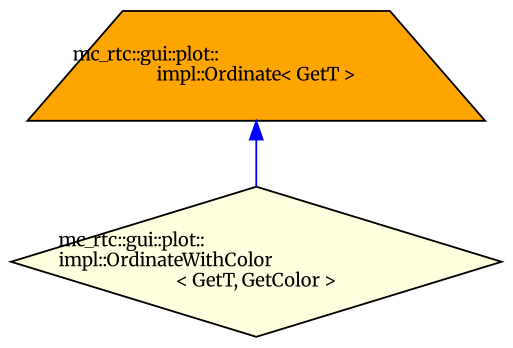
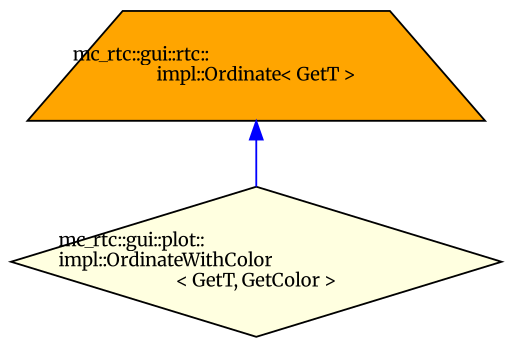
(256, 66) -> (256, 66)
